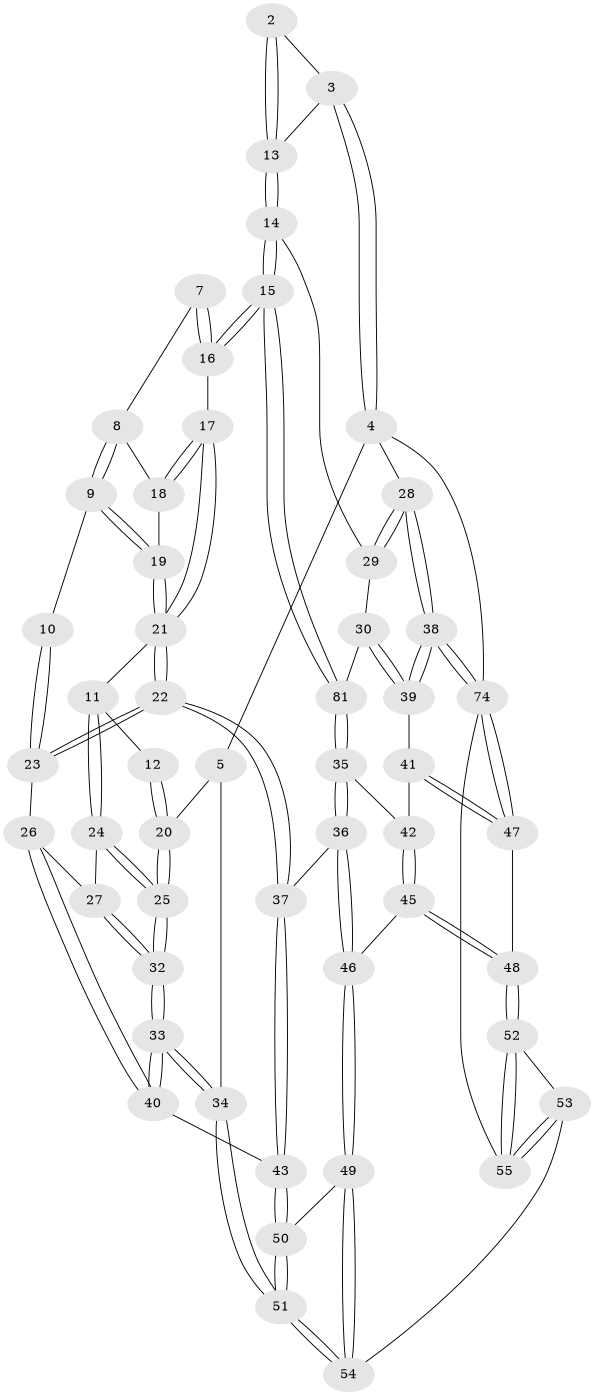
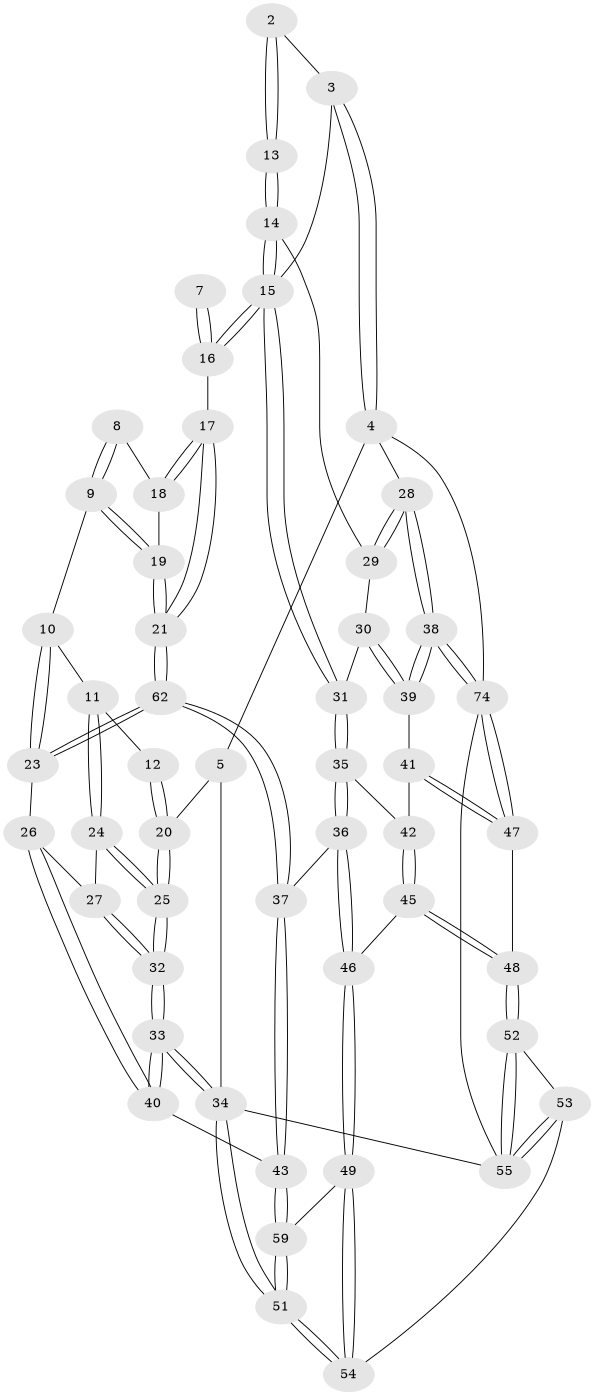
(302, 122) -> (320, 196)
(159, 359) -> none
(127, 664) -> (71, 664)
(161, 698) -> (161, 698)
(341, 698) -> (341, 698)
none -> (363, 1138)
(281, 1239) -> (281, 1239)
